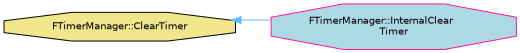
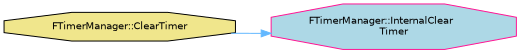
(256, 20) -> (246, 33)
